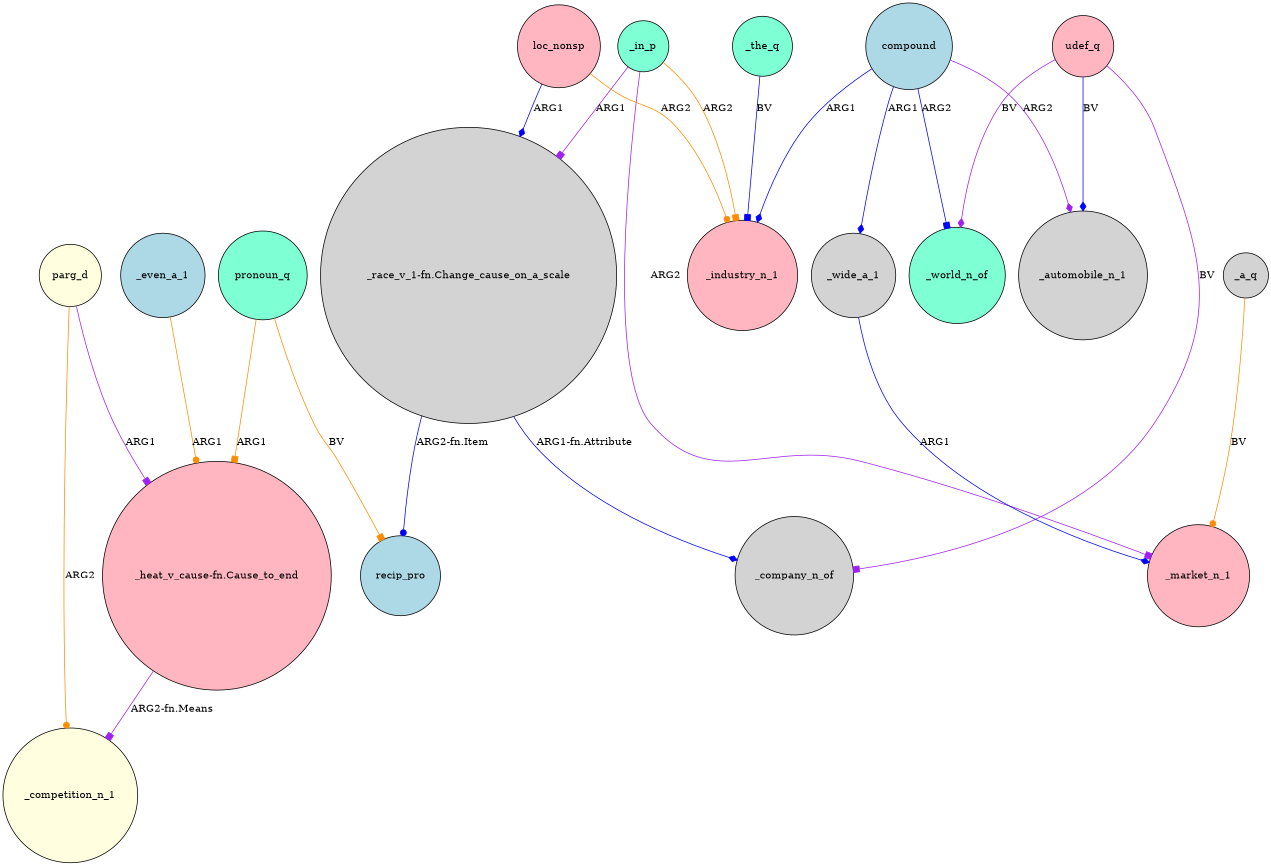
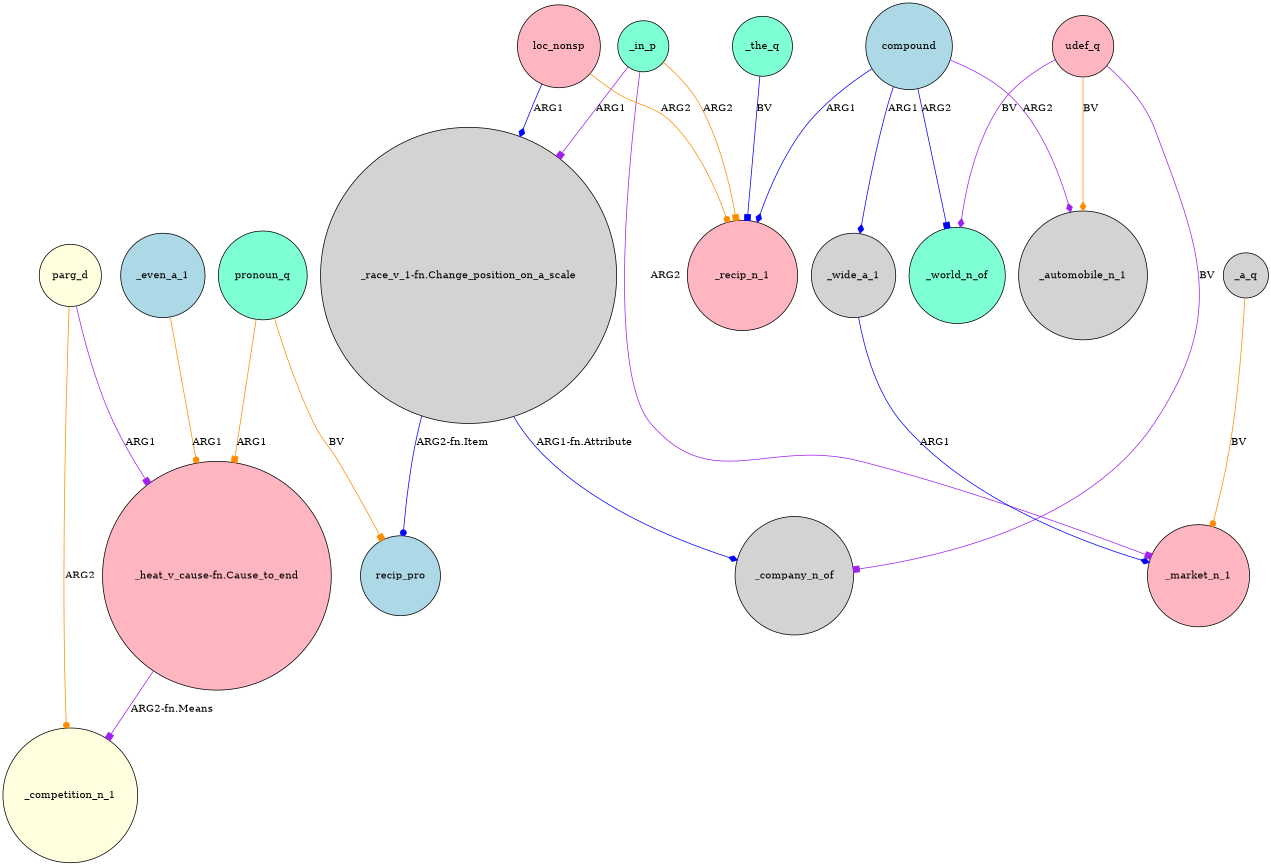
(1083, 140) -> (1083, 140)
(469, 275) -> (469, 275)
(742, 275) -> (742, 275)
